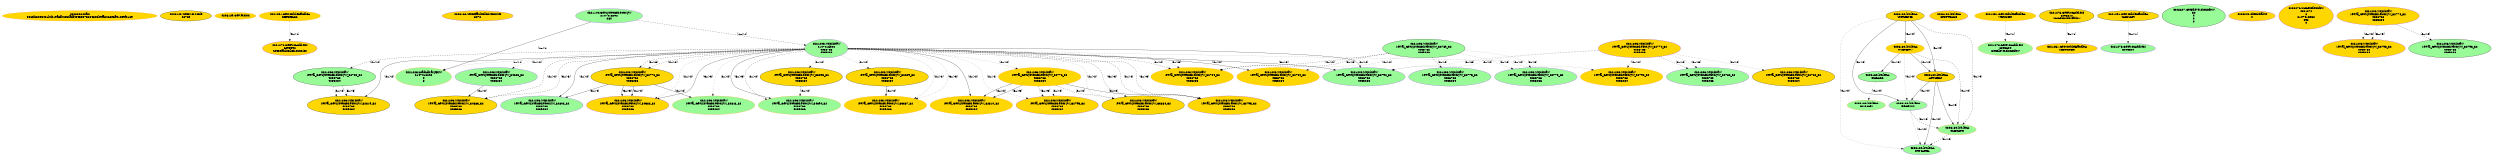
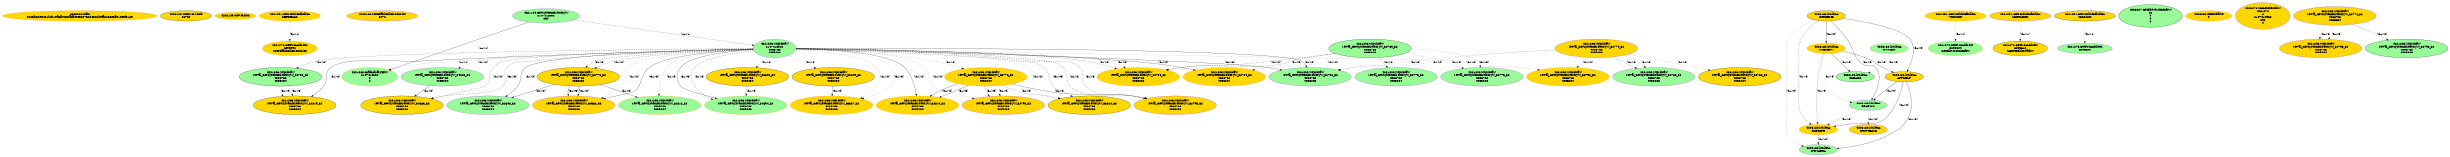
(2252, 16) -> (2209, 16)
(2067, 32) -> (2020, 30)
(290, 48) -> (290, 48)
(1872, 90) -> (1884, 67)
(1915, 127) -> (1868, 116)
(1957, 130) -> (1818, 130)
